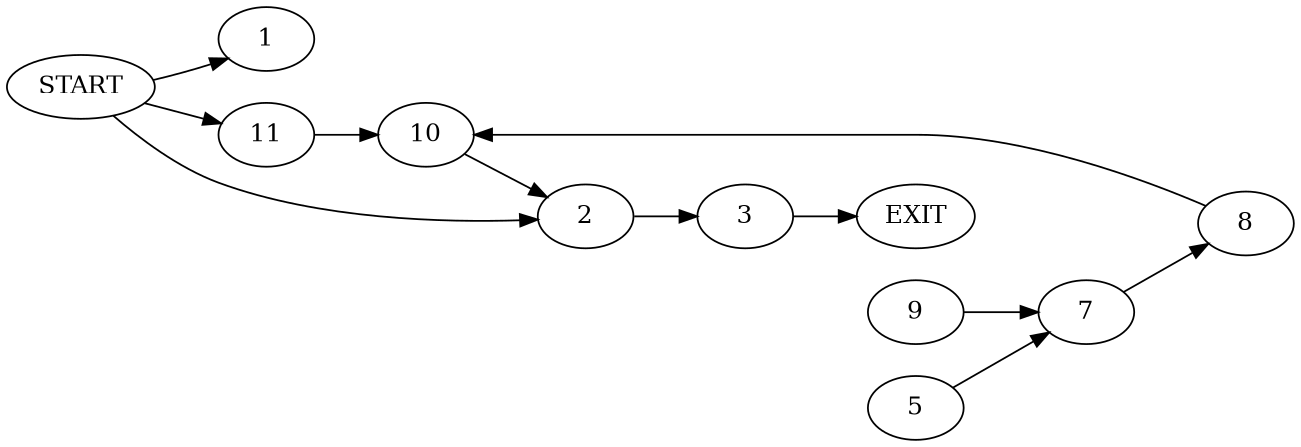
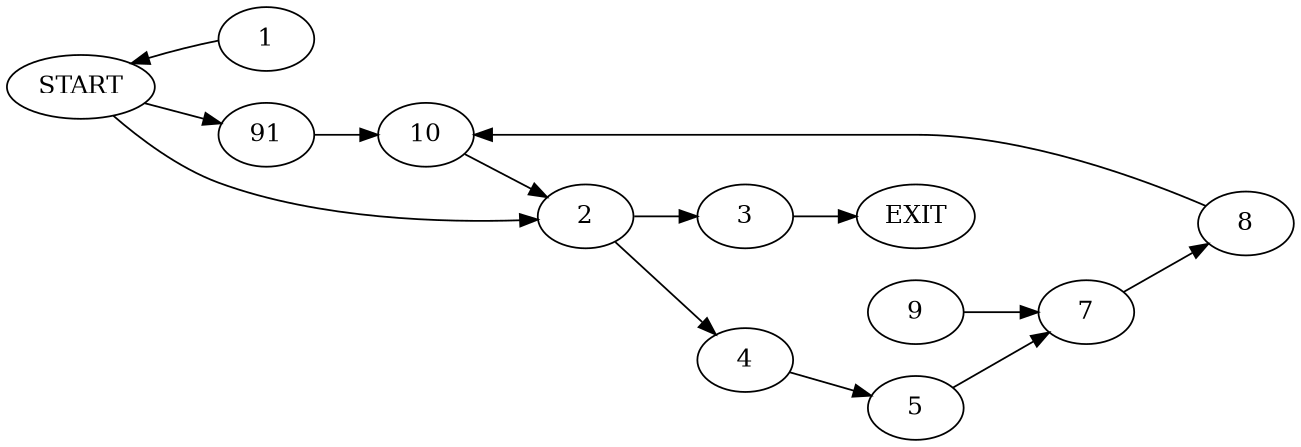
(182, 73) -> (183, 49)
(266, 135) -> (266, 135)
none -> (745, 360)
